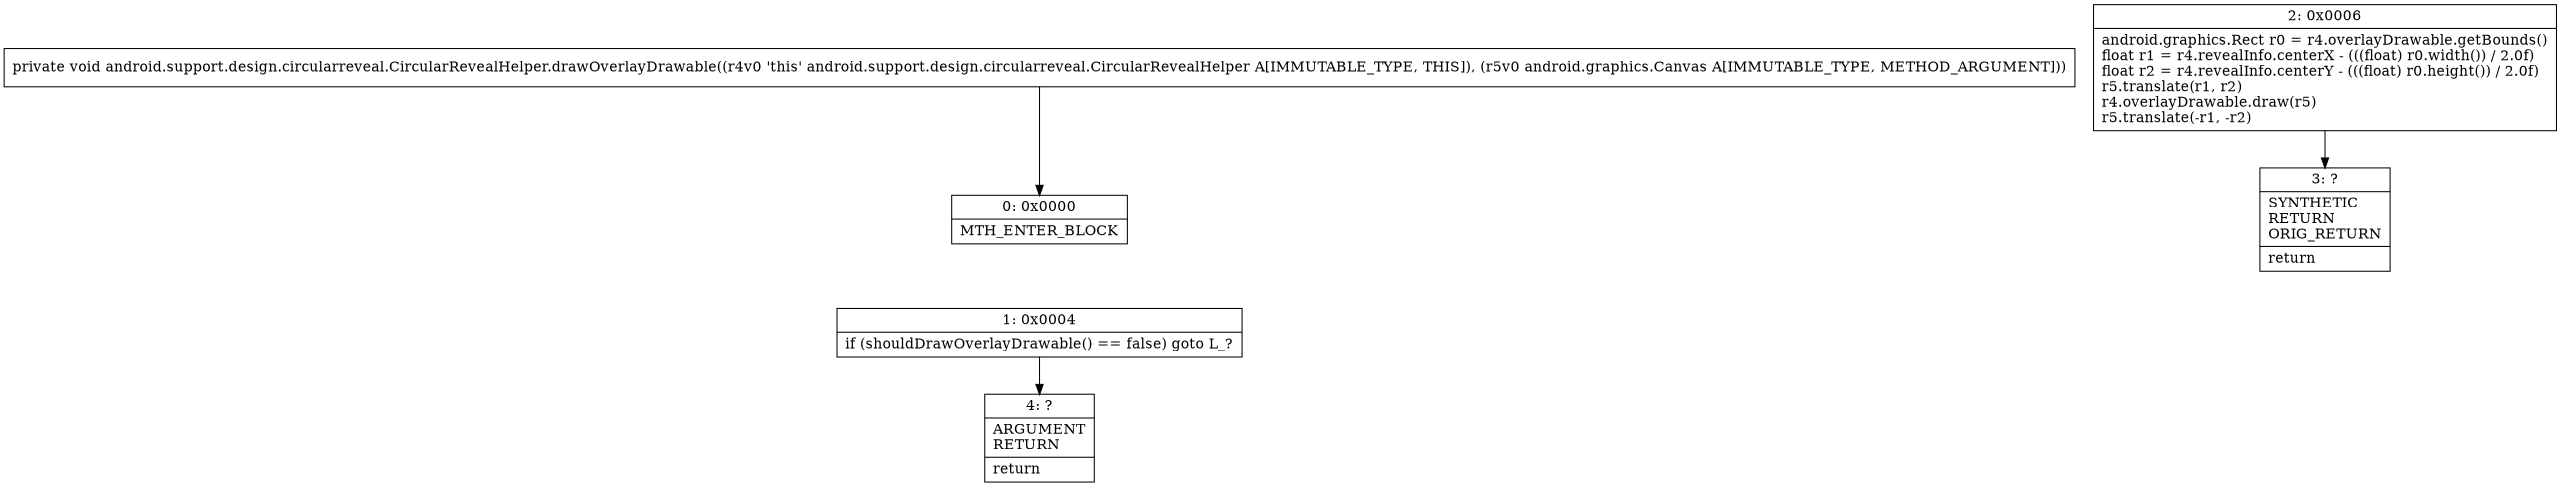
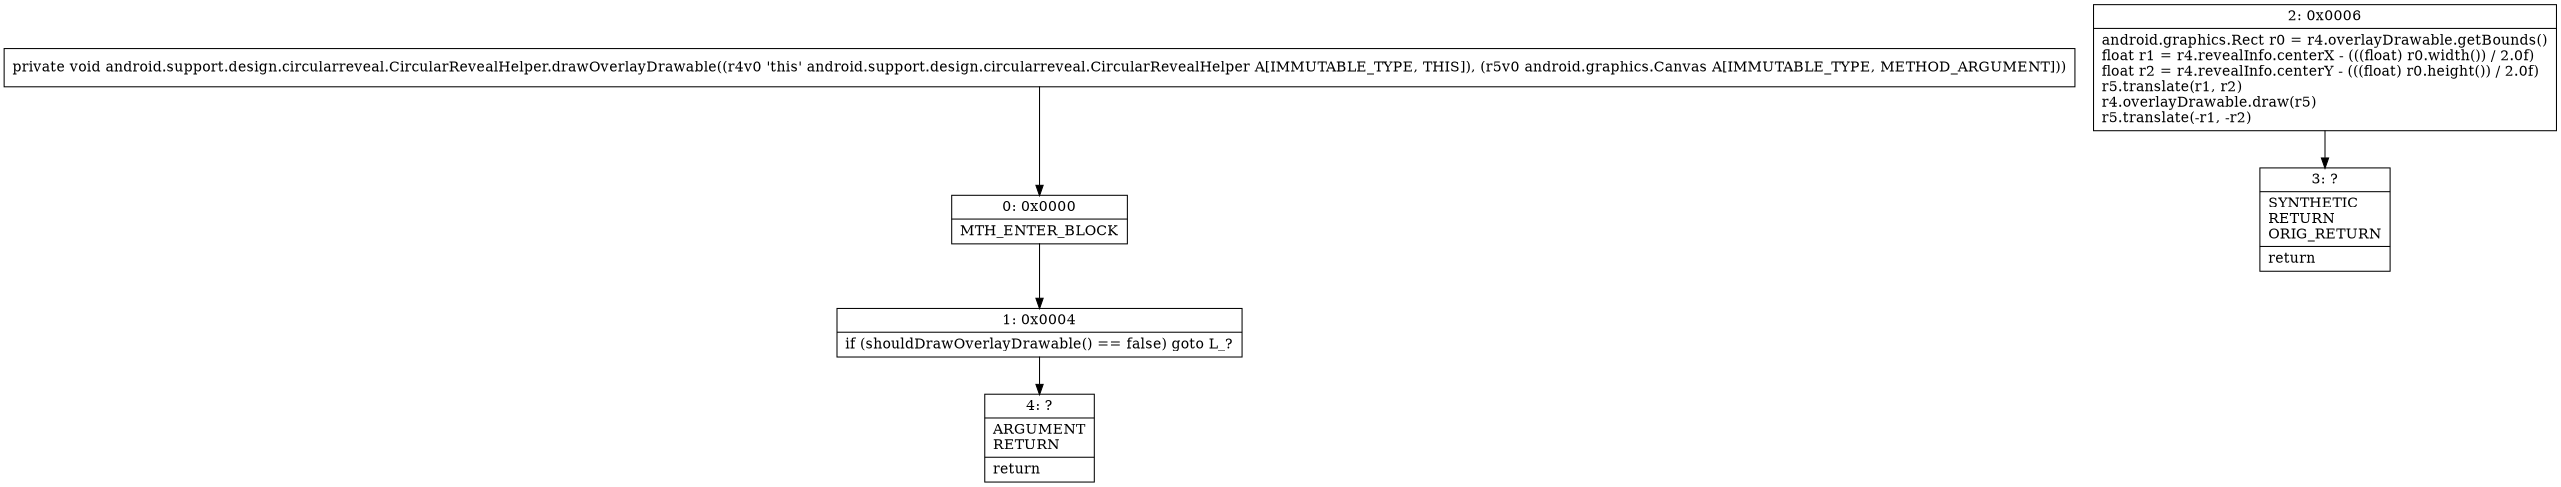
none -> (1040, 271)
